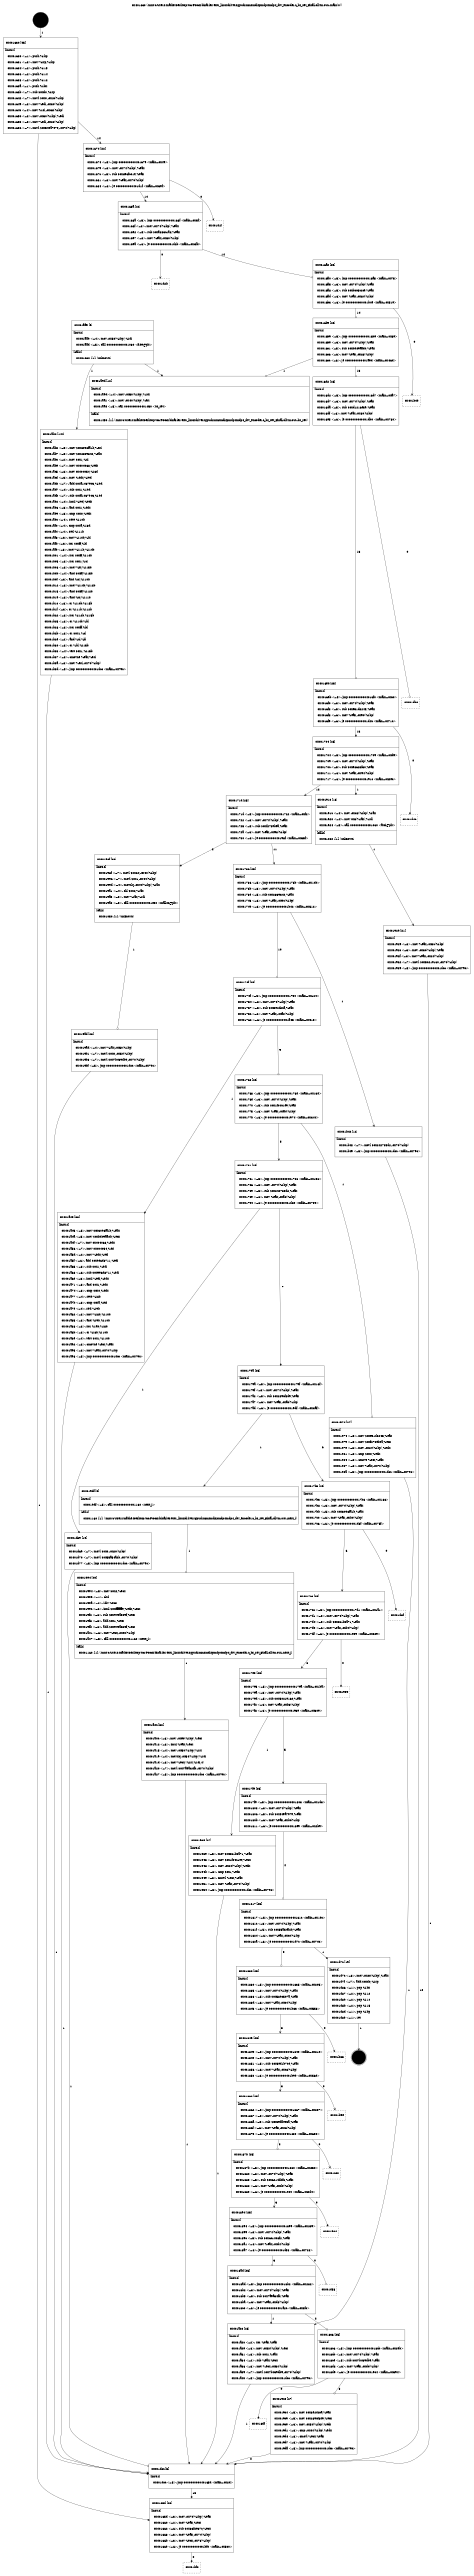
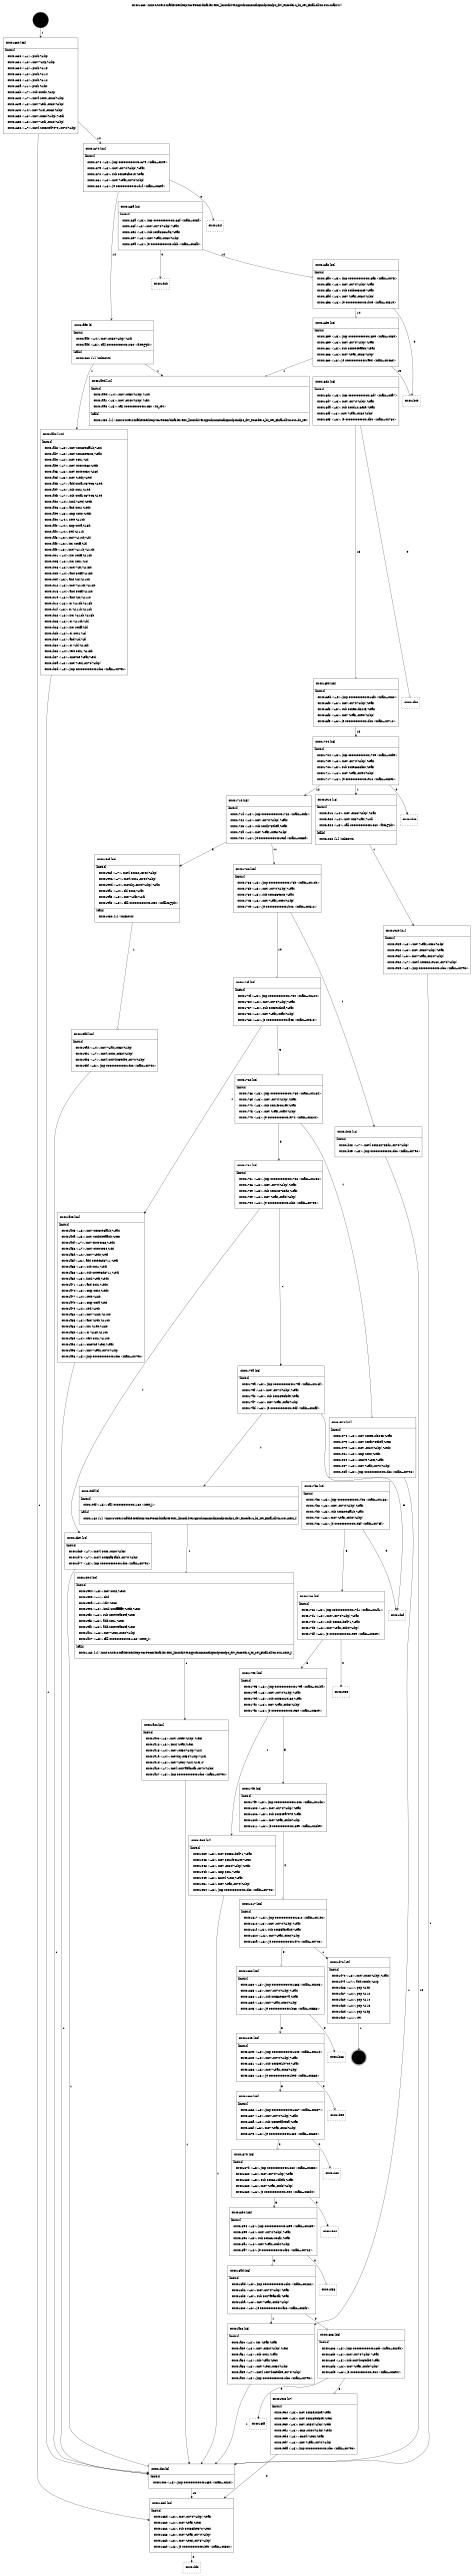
(143, 196) -> (111, 255)
(356, 371) -> (403, 379)
(410, 768) -> (400, 797)
(304, 1448) -> (391, 1481)
(249, 2458) -> (252, 2476)
